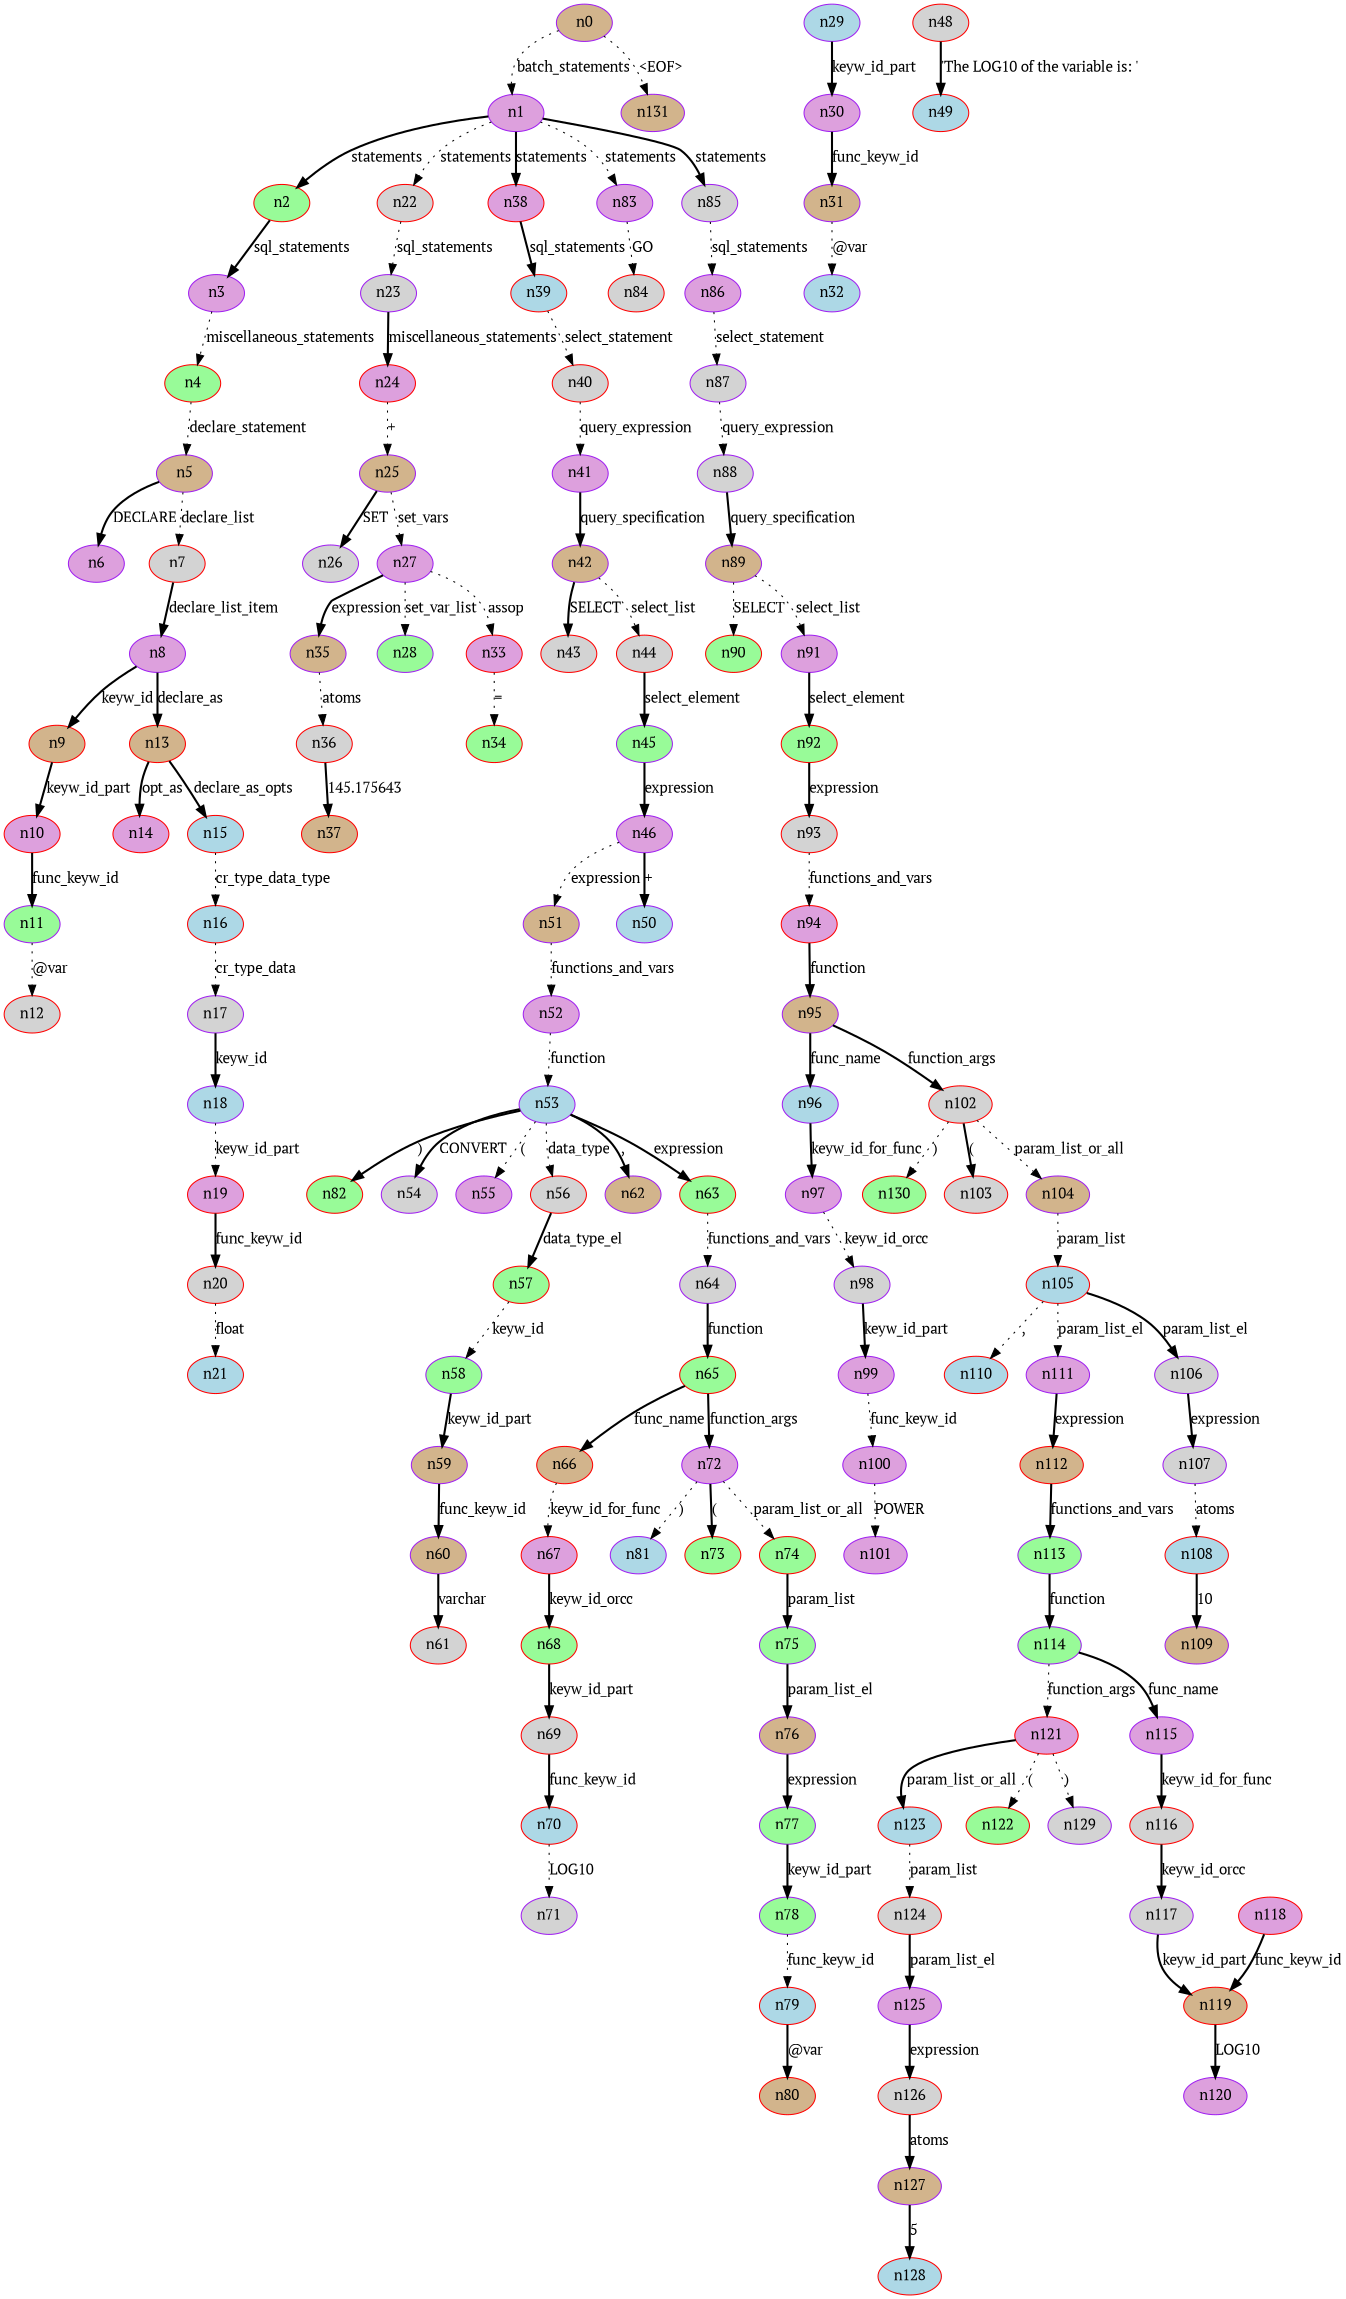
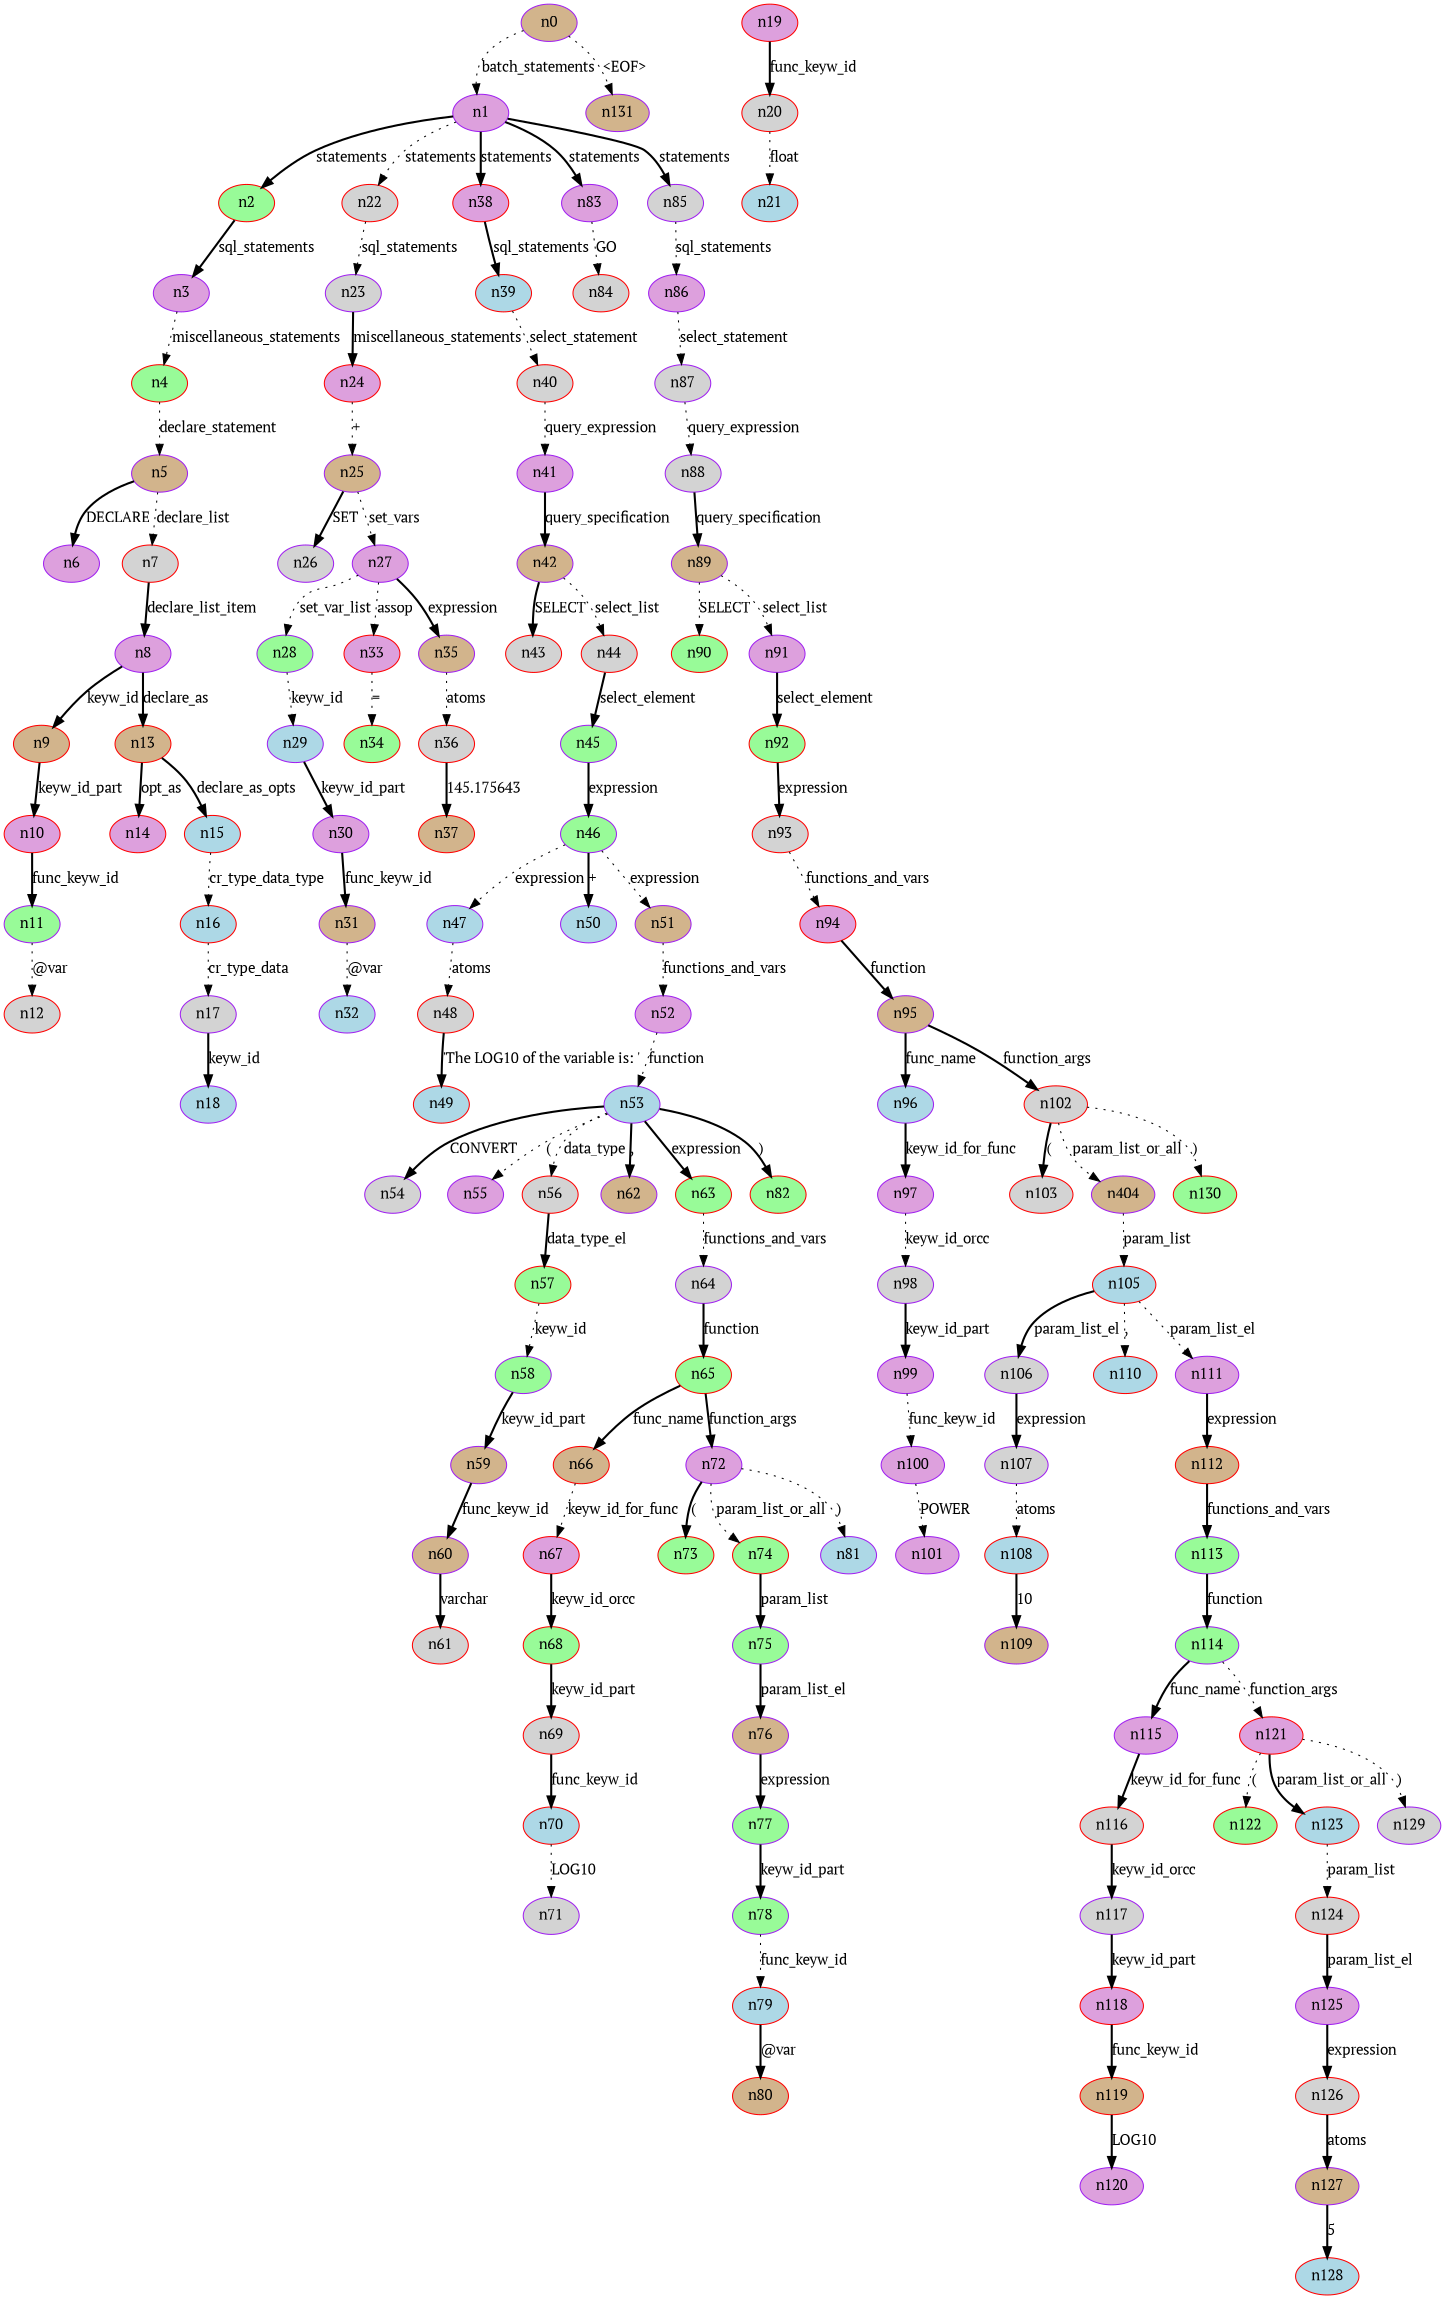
(581, 143) -> (546, 143)
none -> (289, 694)
(644, 834) -> (589, 834)
none -> (455, 924)
(216, 1144) -> none
(1058, 1195) -> (1123, 1195)
(1161, 1965) -> (1112, 1956)
